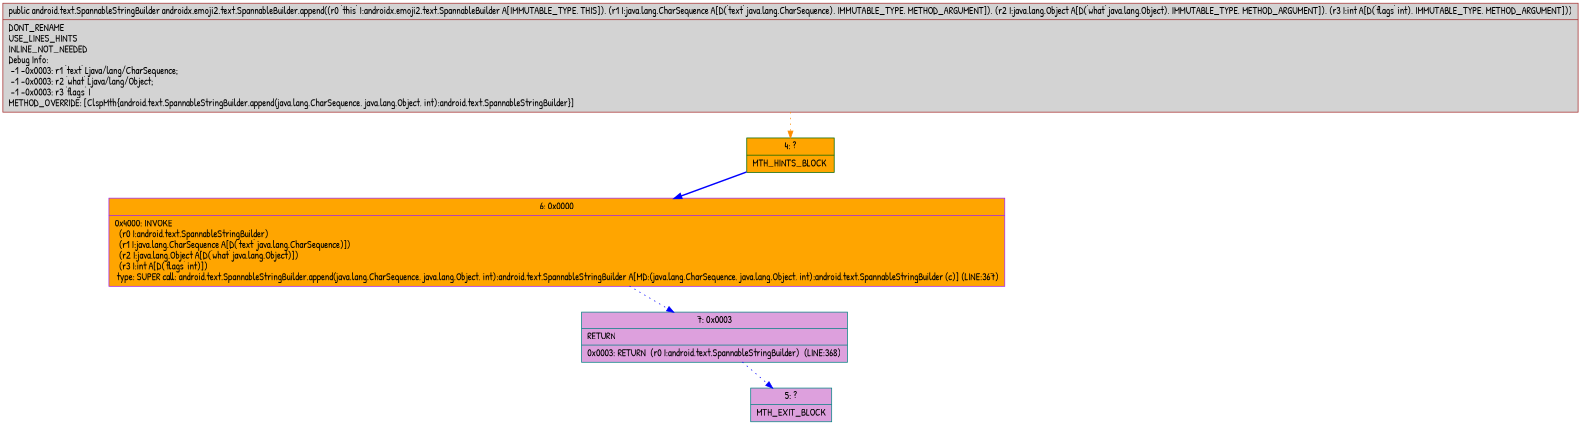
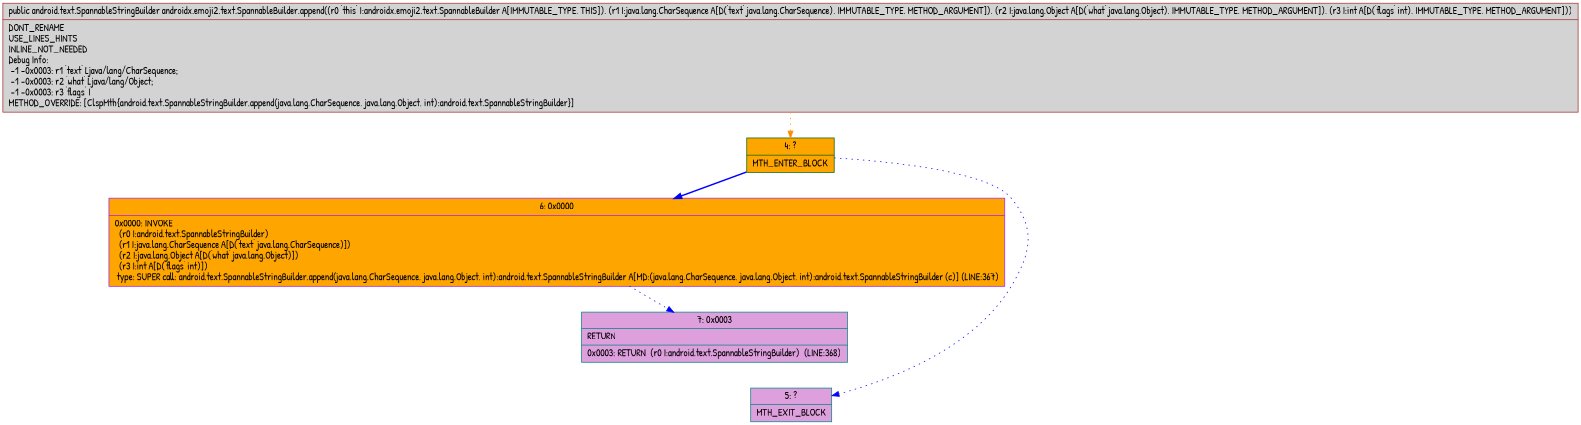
(790, 163) -> (790, 163)
(146, 224) -> (146, 224)
(755, 373) -> (1026, 253)
